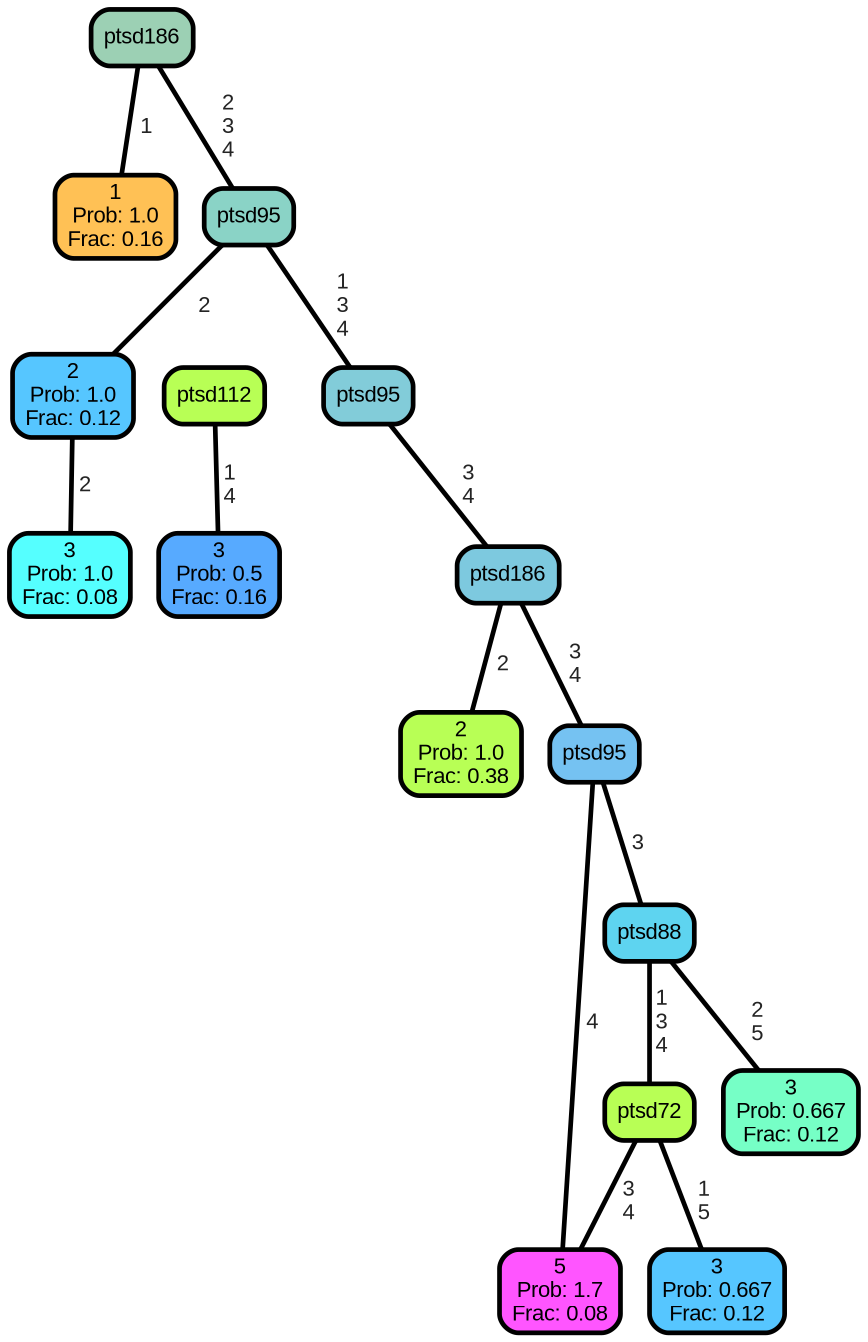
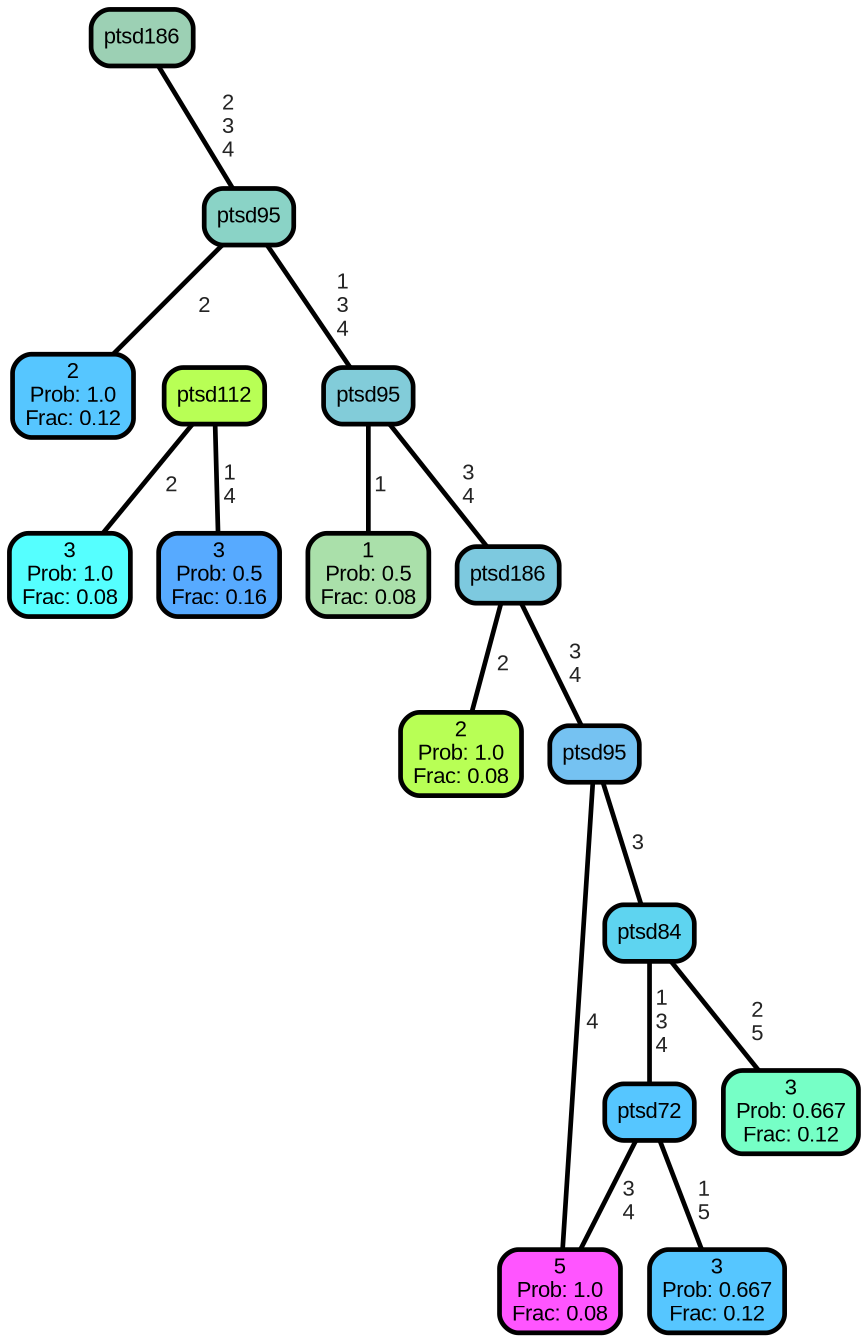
(115, 217) -> none
(71, 485) -> (148, 479)
none -> (368, 575)
(461, 754) -> (461, 754)
(650, 933) -> (650, 933)
(650, 1112) -> (650, 1112)
(560, 1291) -> (560, 1291)
